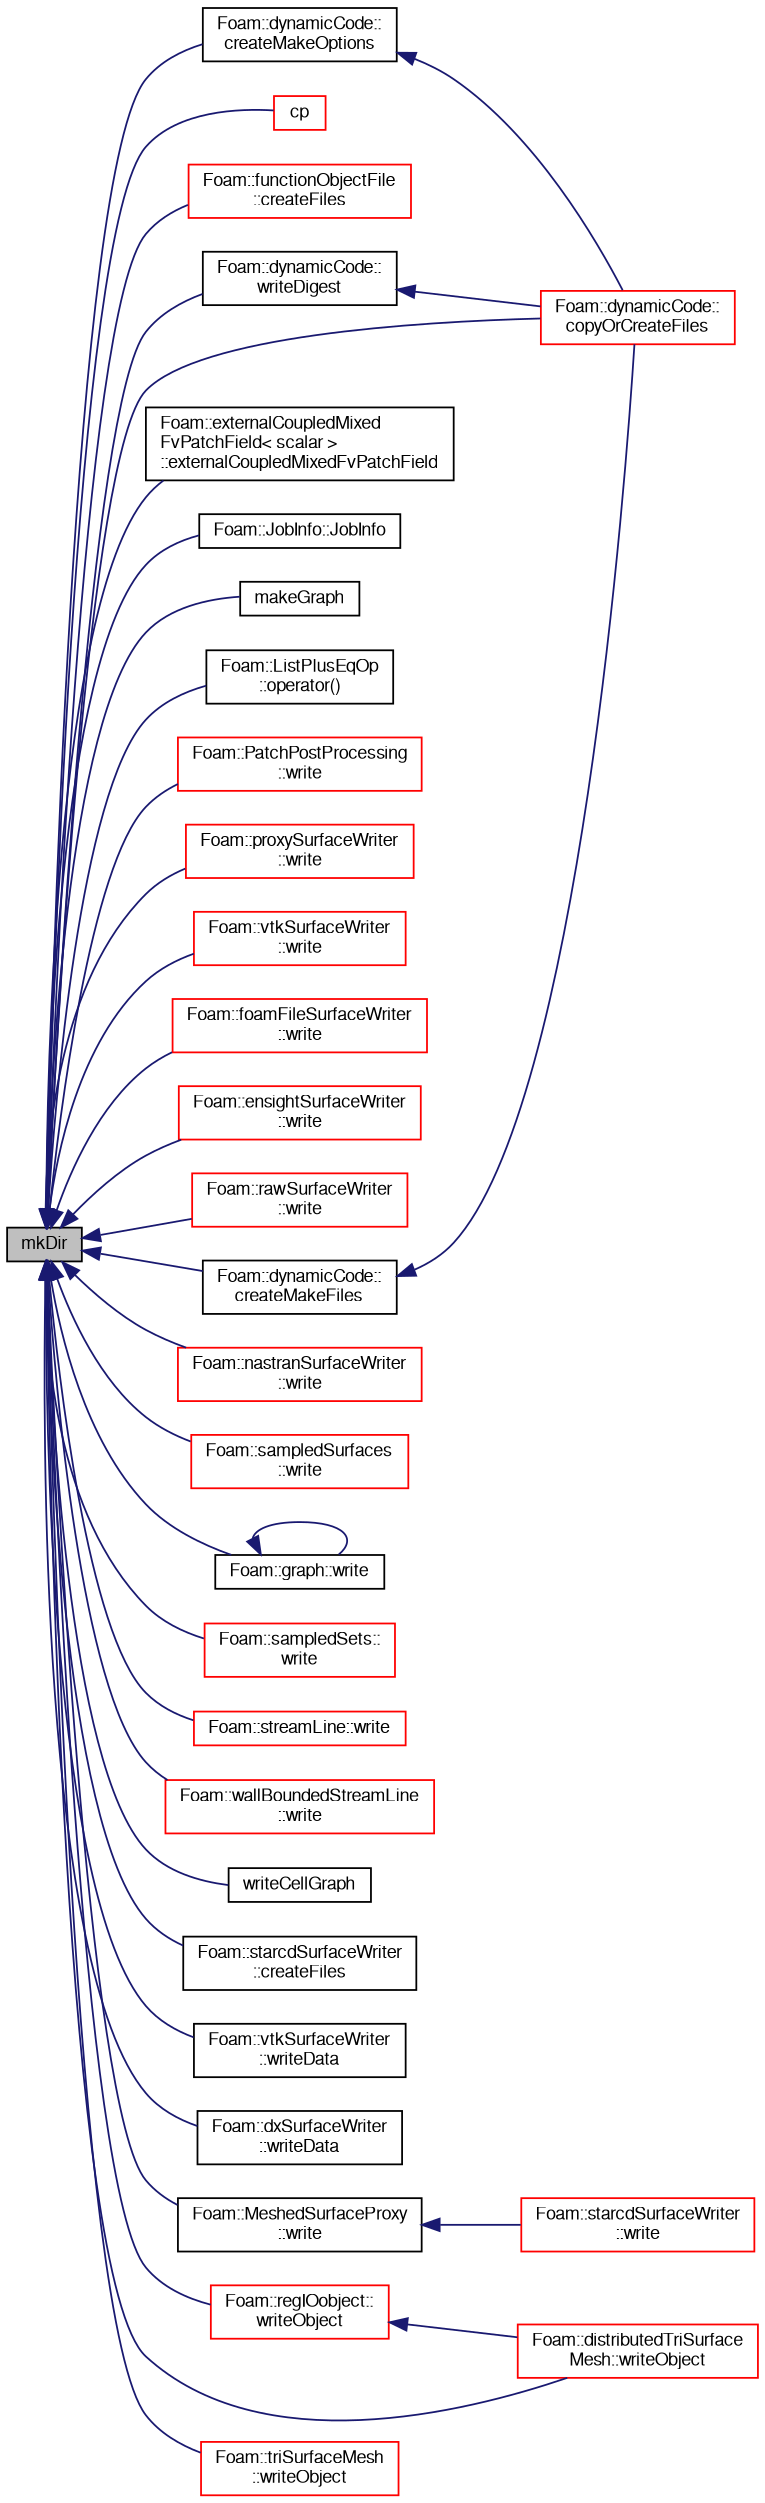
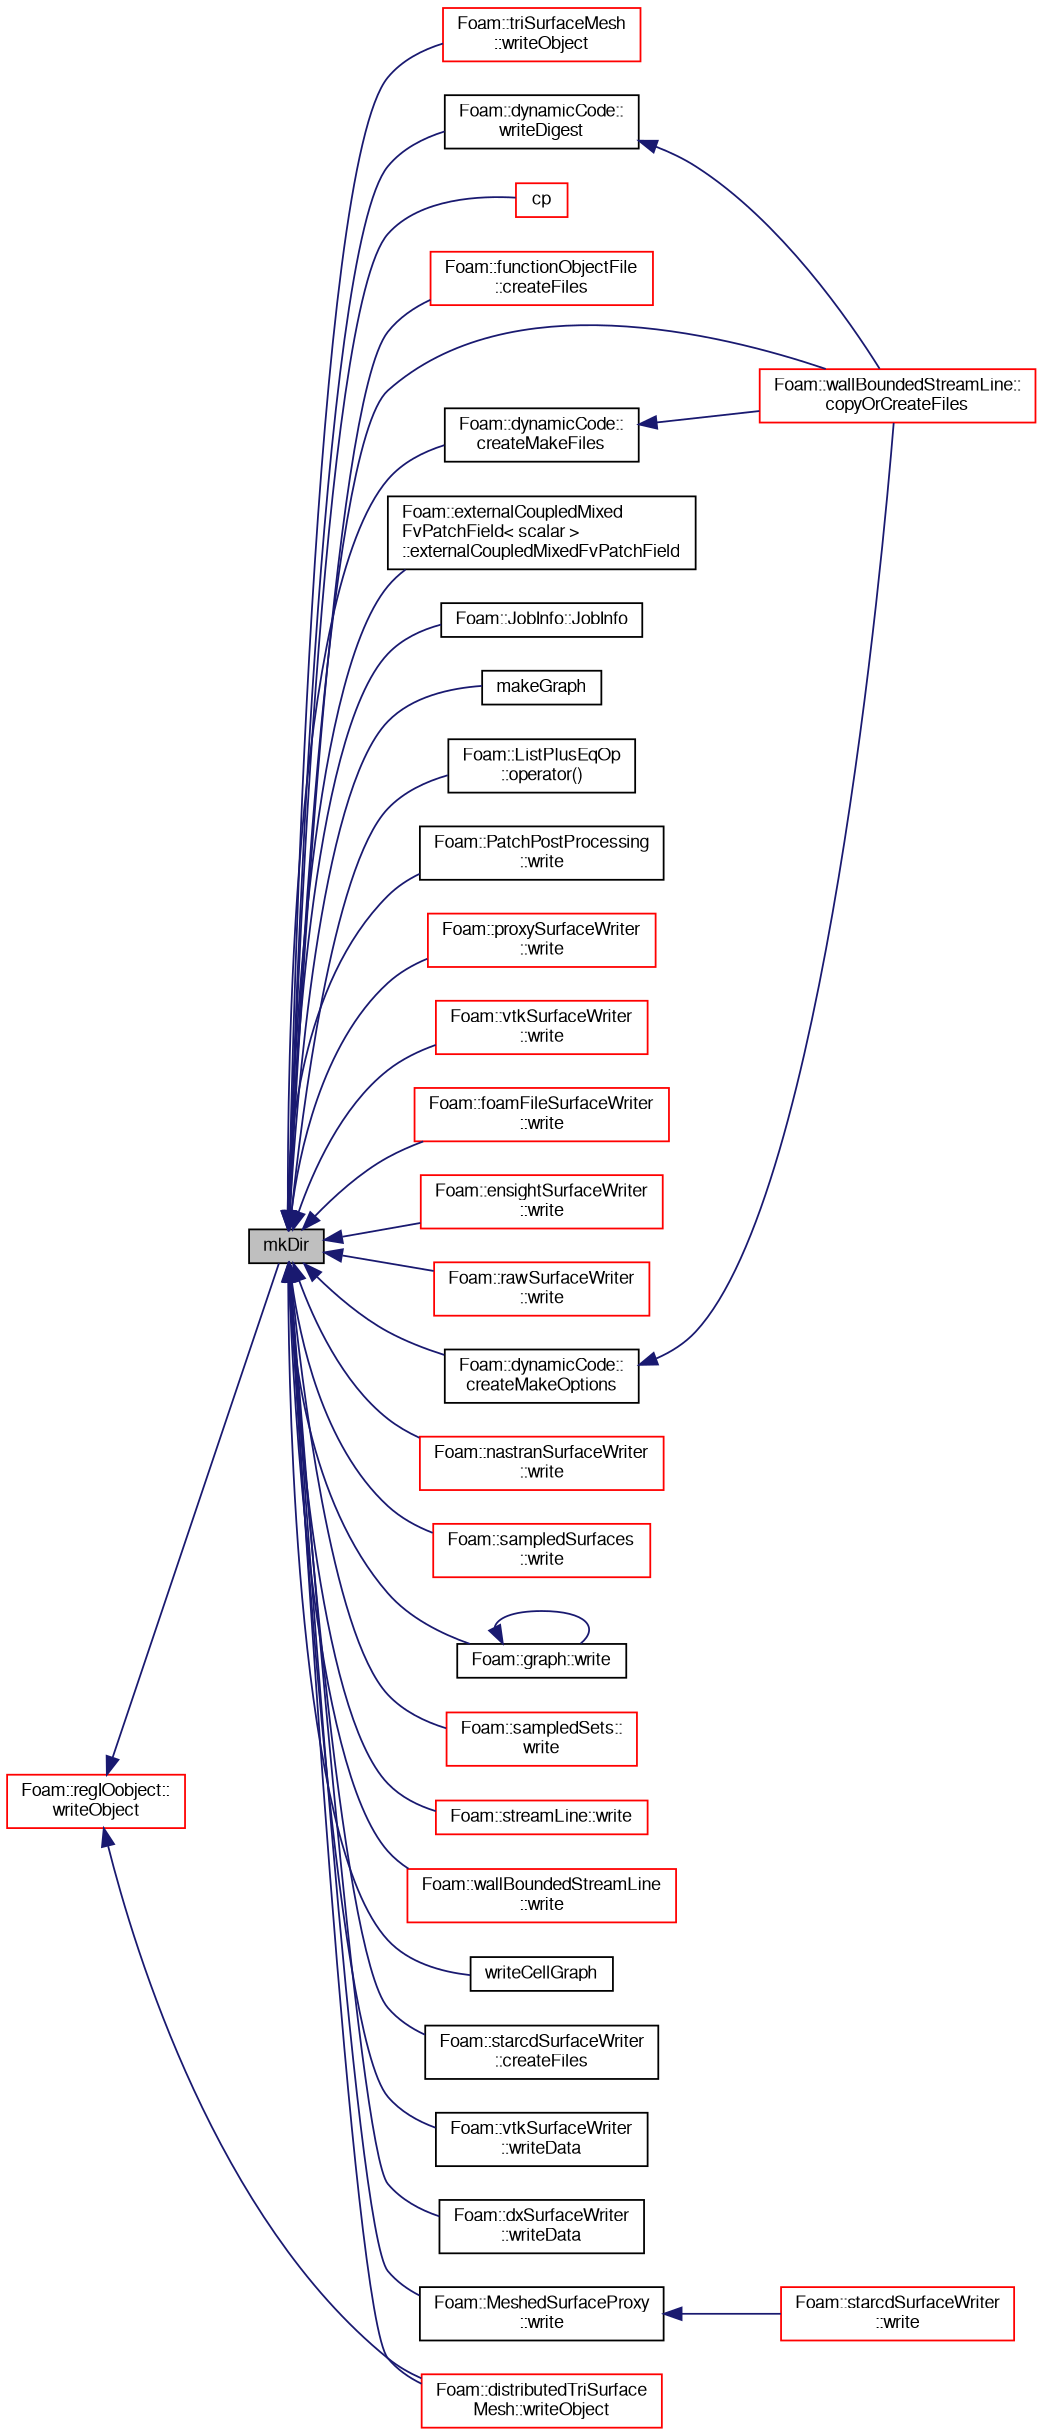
(638, 318) -> (898, 396)
(300, 764) -> (542, 853)
(95, 2028) -> (196, 1510)
